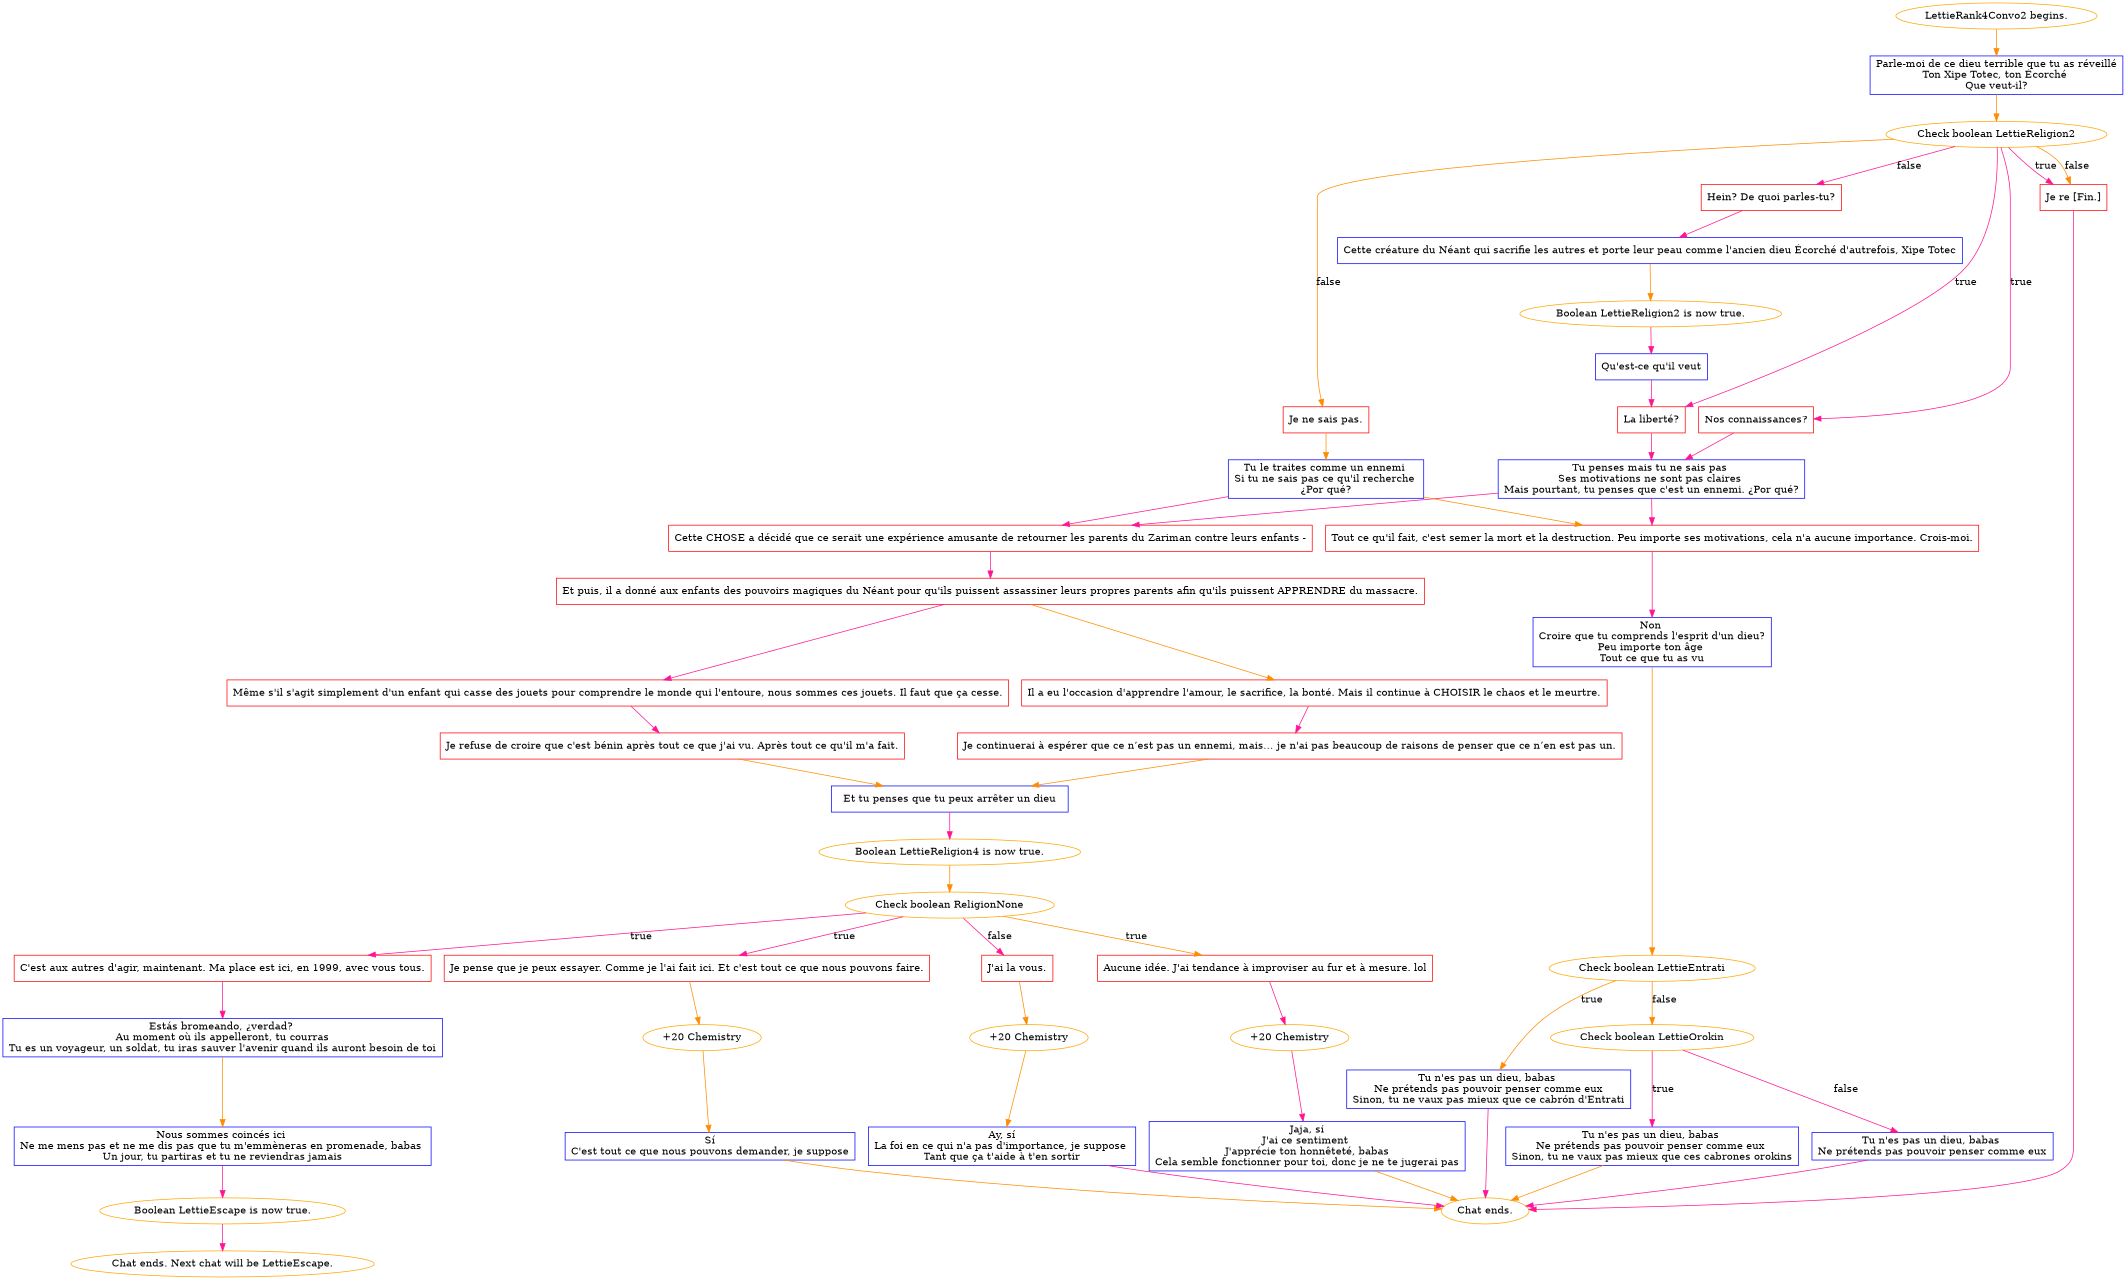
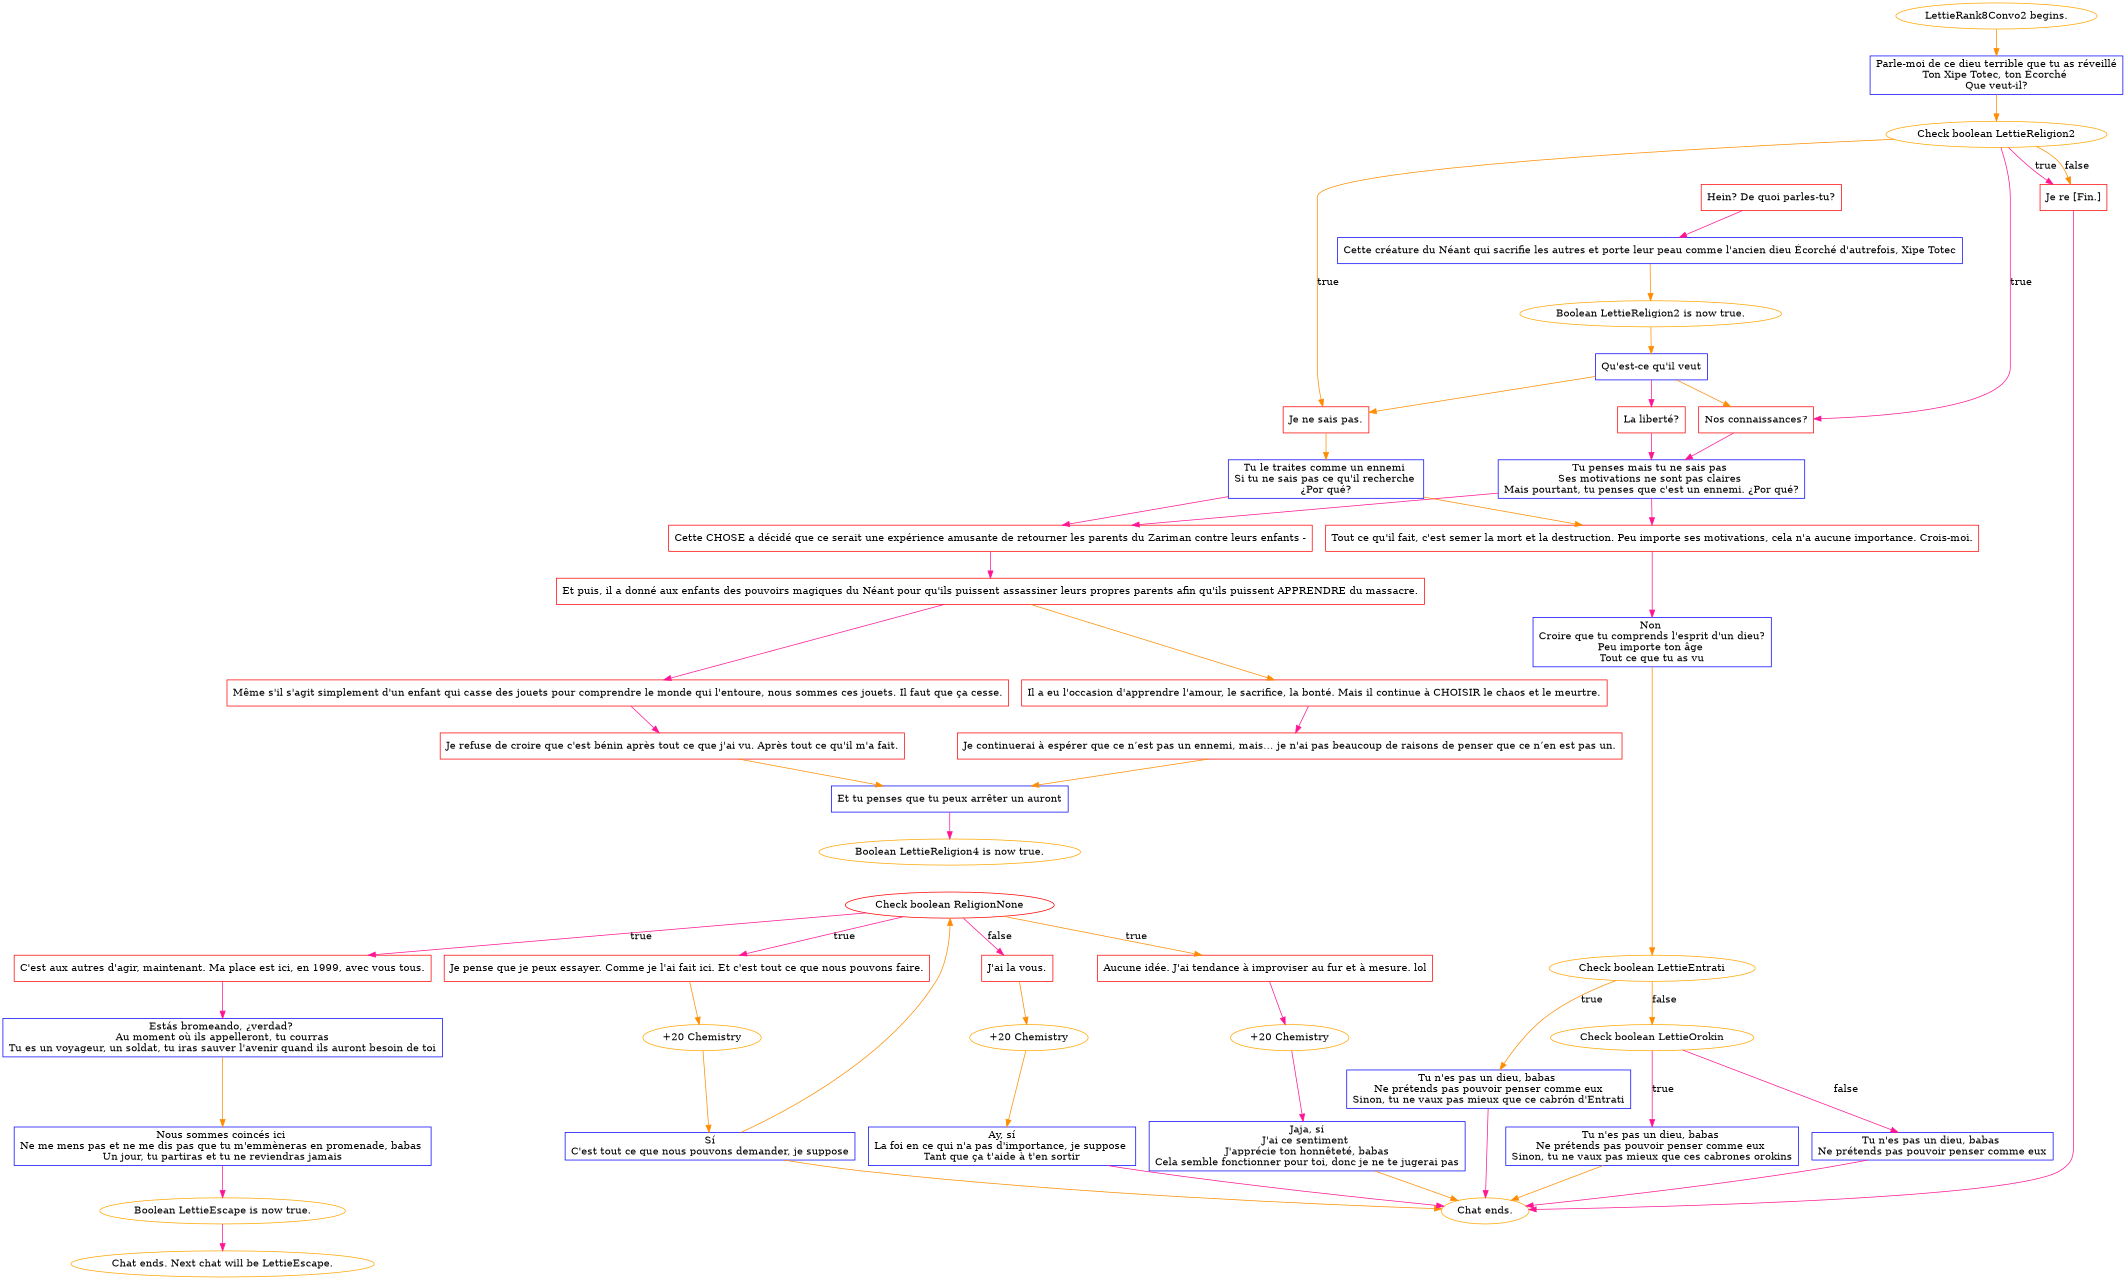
(1996, 16) -> (1996, 16)
(1889, 165) -> none
(1329, 282) -> (1329, 282)
(1891, 318) -> none
(1651, 337) -> (1651, 337)
none -> (1700, 392)
none -> (1486, 394)
(950, 799) -> (950, 799)
(950, 875) -> (872, 1052)
(950, 905) -> (950, 905)
